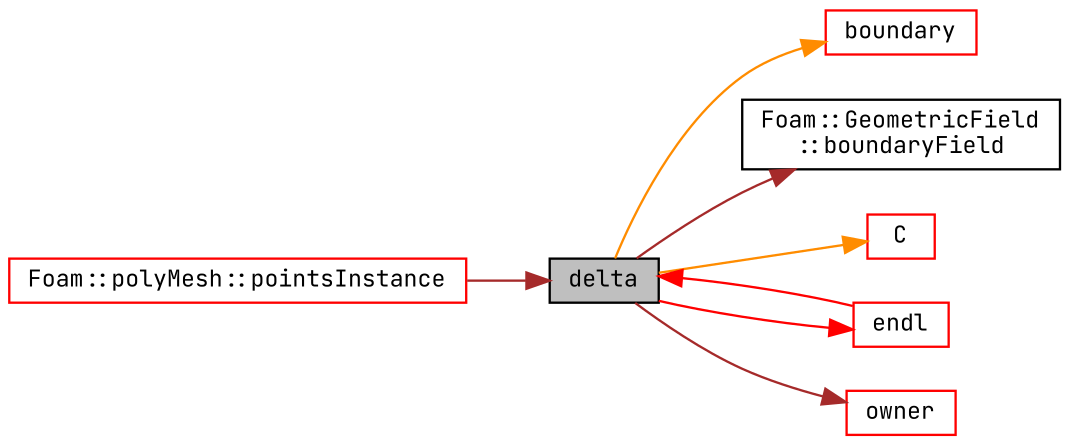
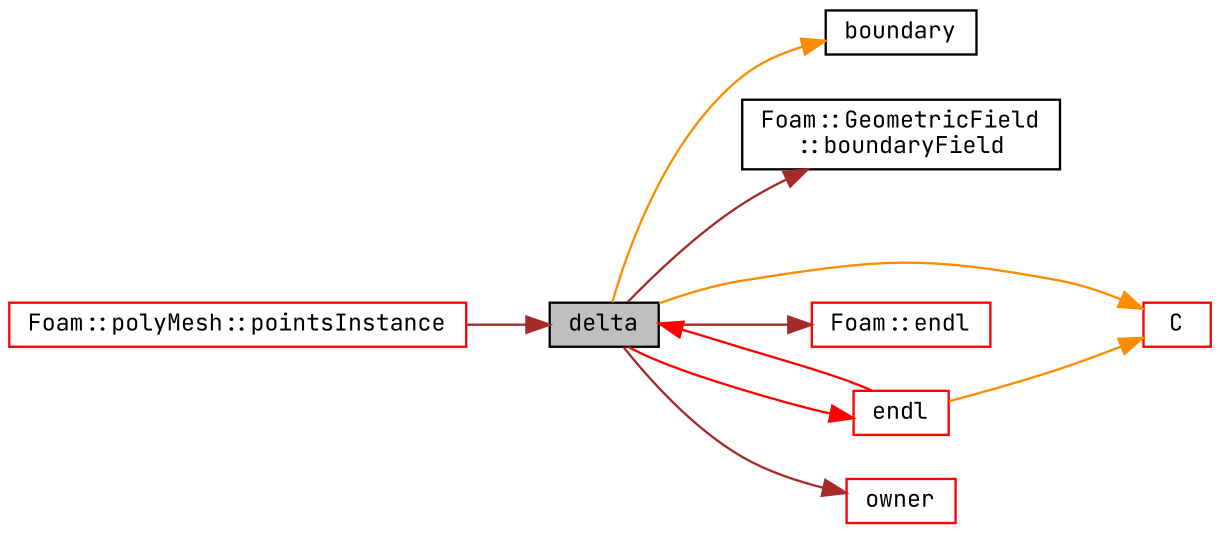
(901, 32) -> (901, 32)
none -> (901, 325)
none -> (1036, 376)
